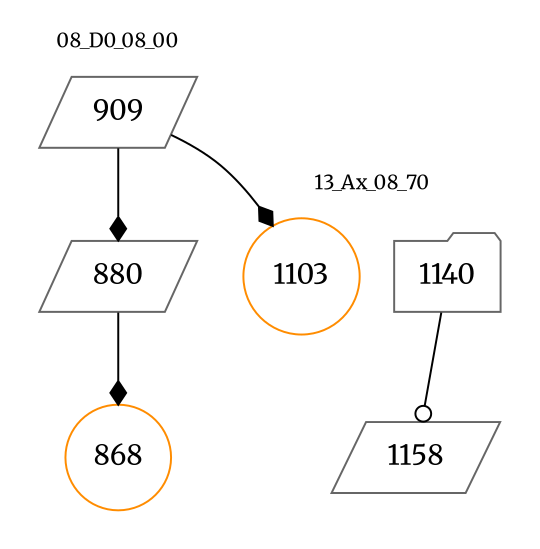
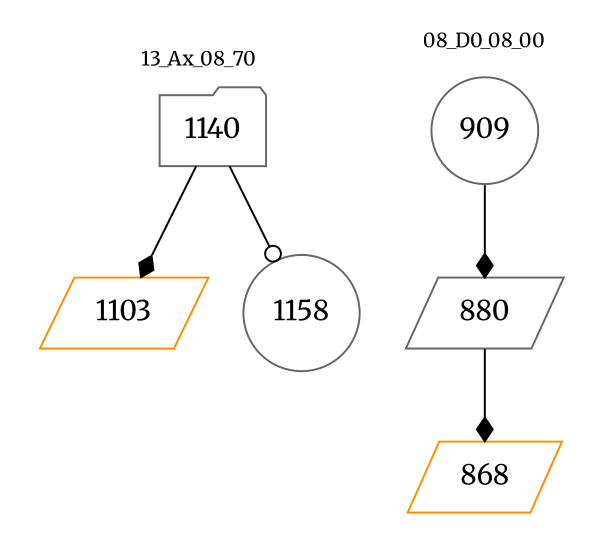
(118, 112) -> (485, 131)
(199, 150) -> (174, 211)
(302, 276) -> (124, 313)
(118, 458) -> (485, 477)
(416, 458) -> (302, 313)
